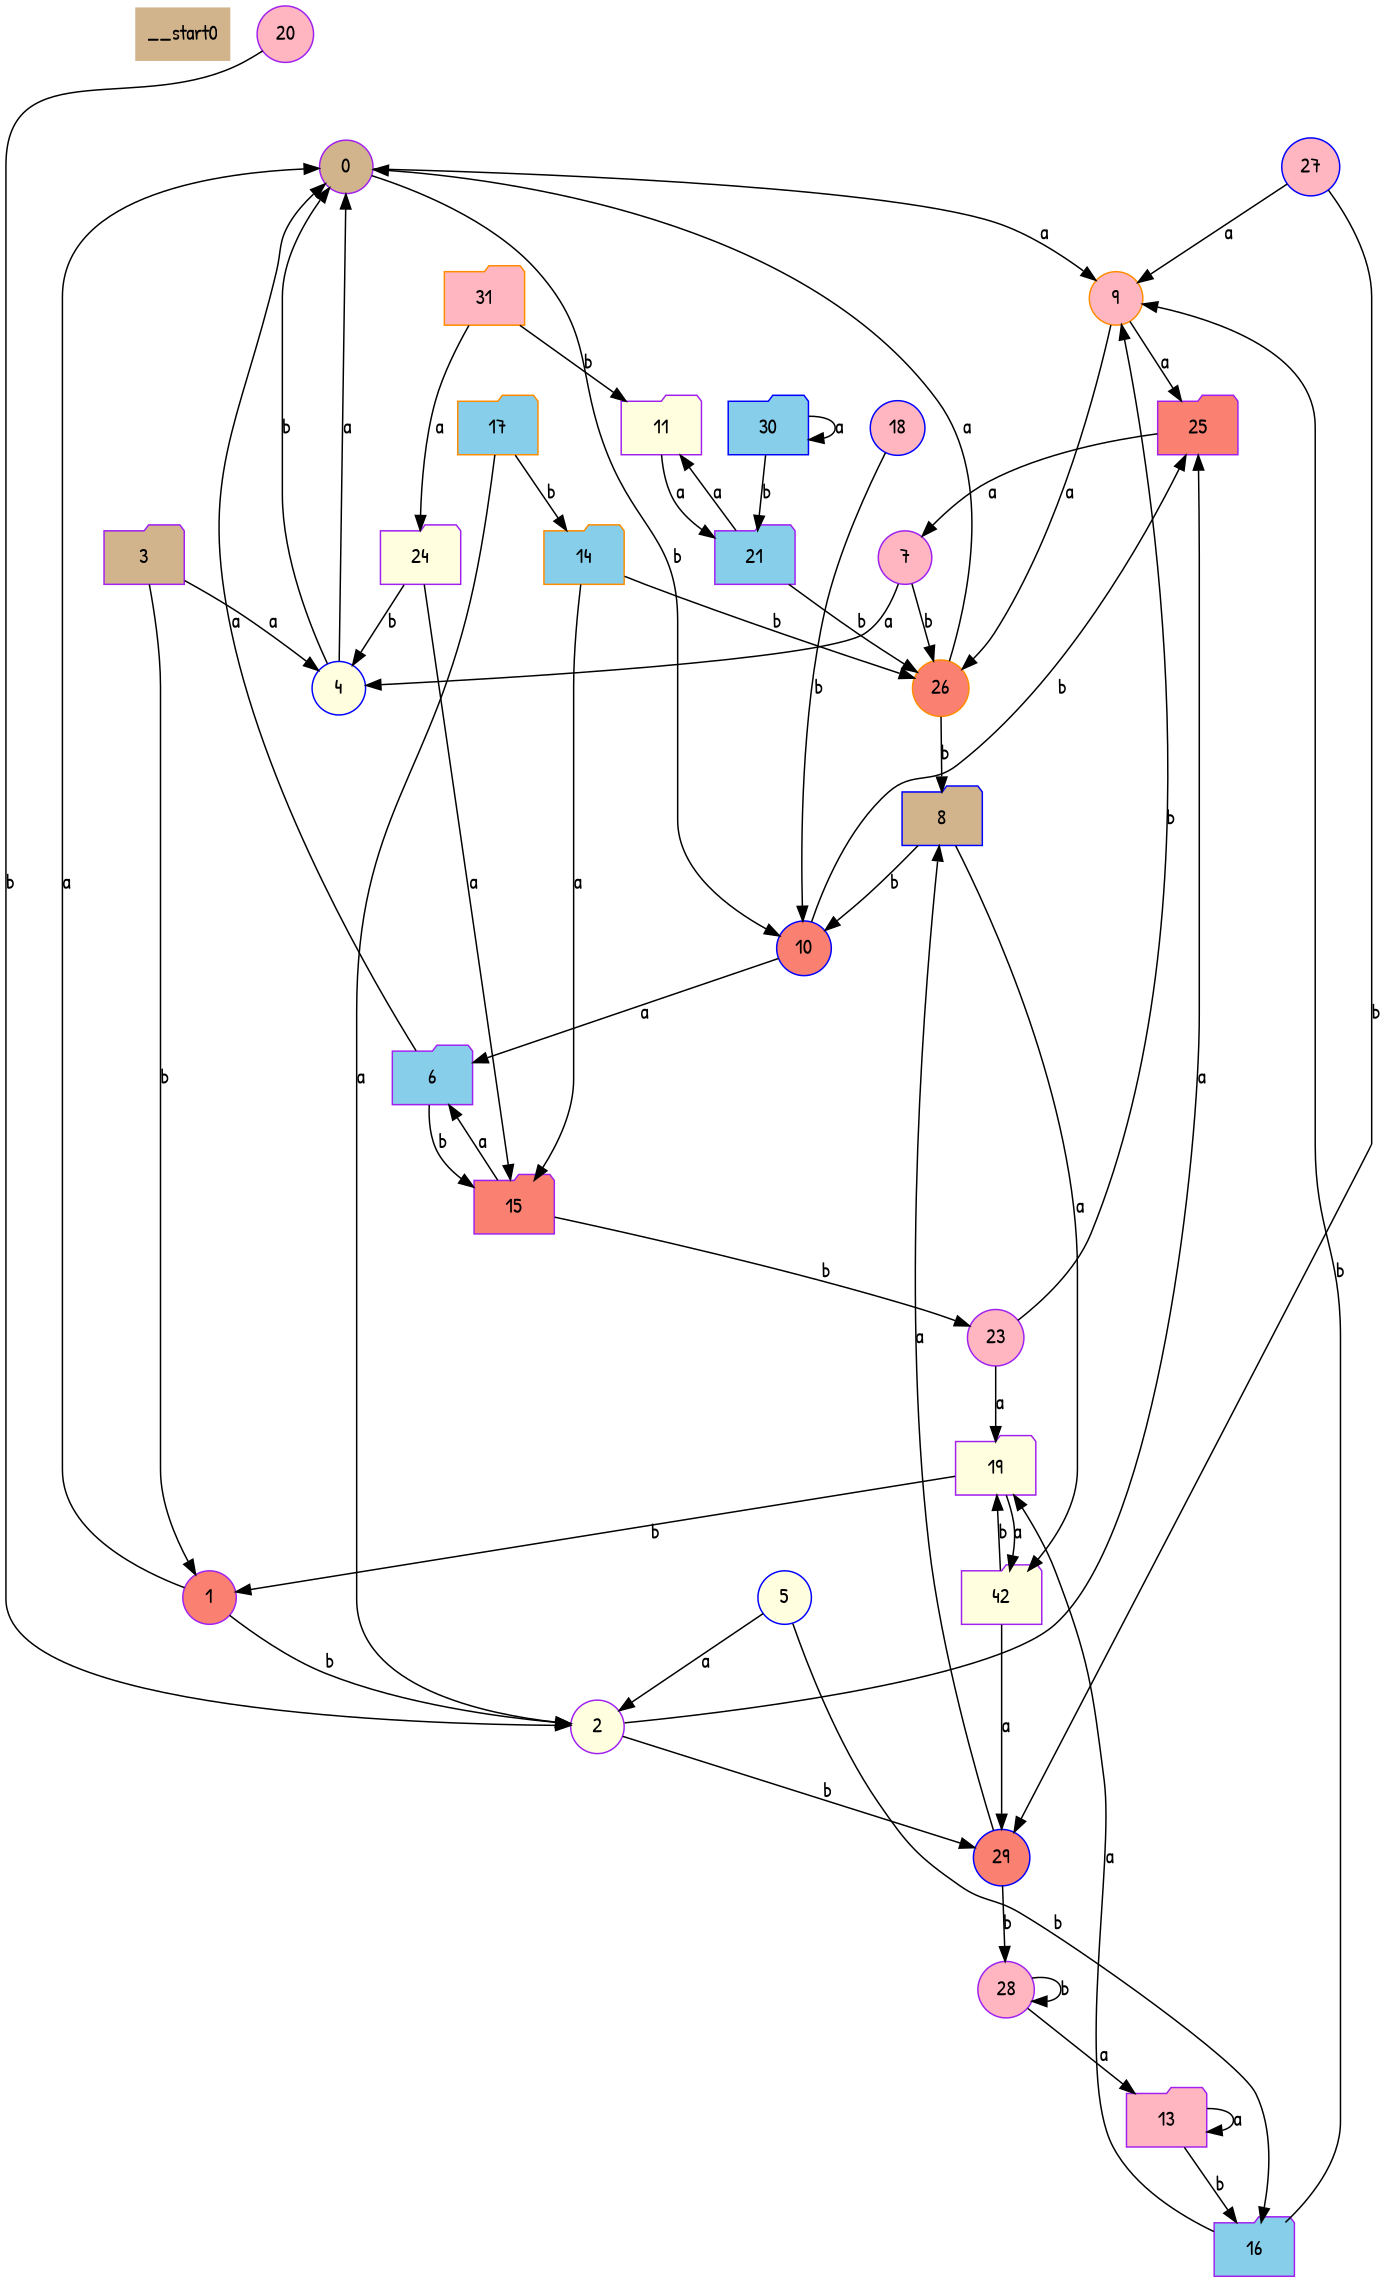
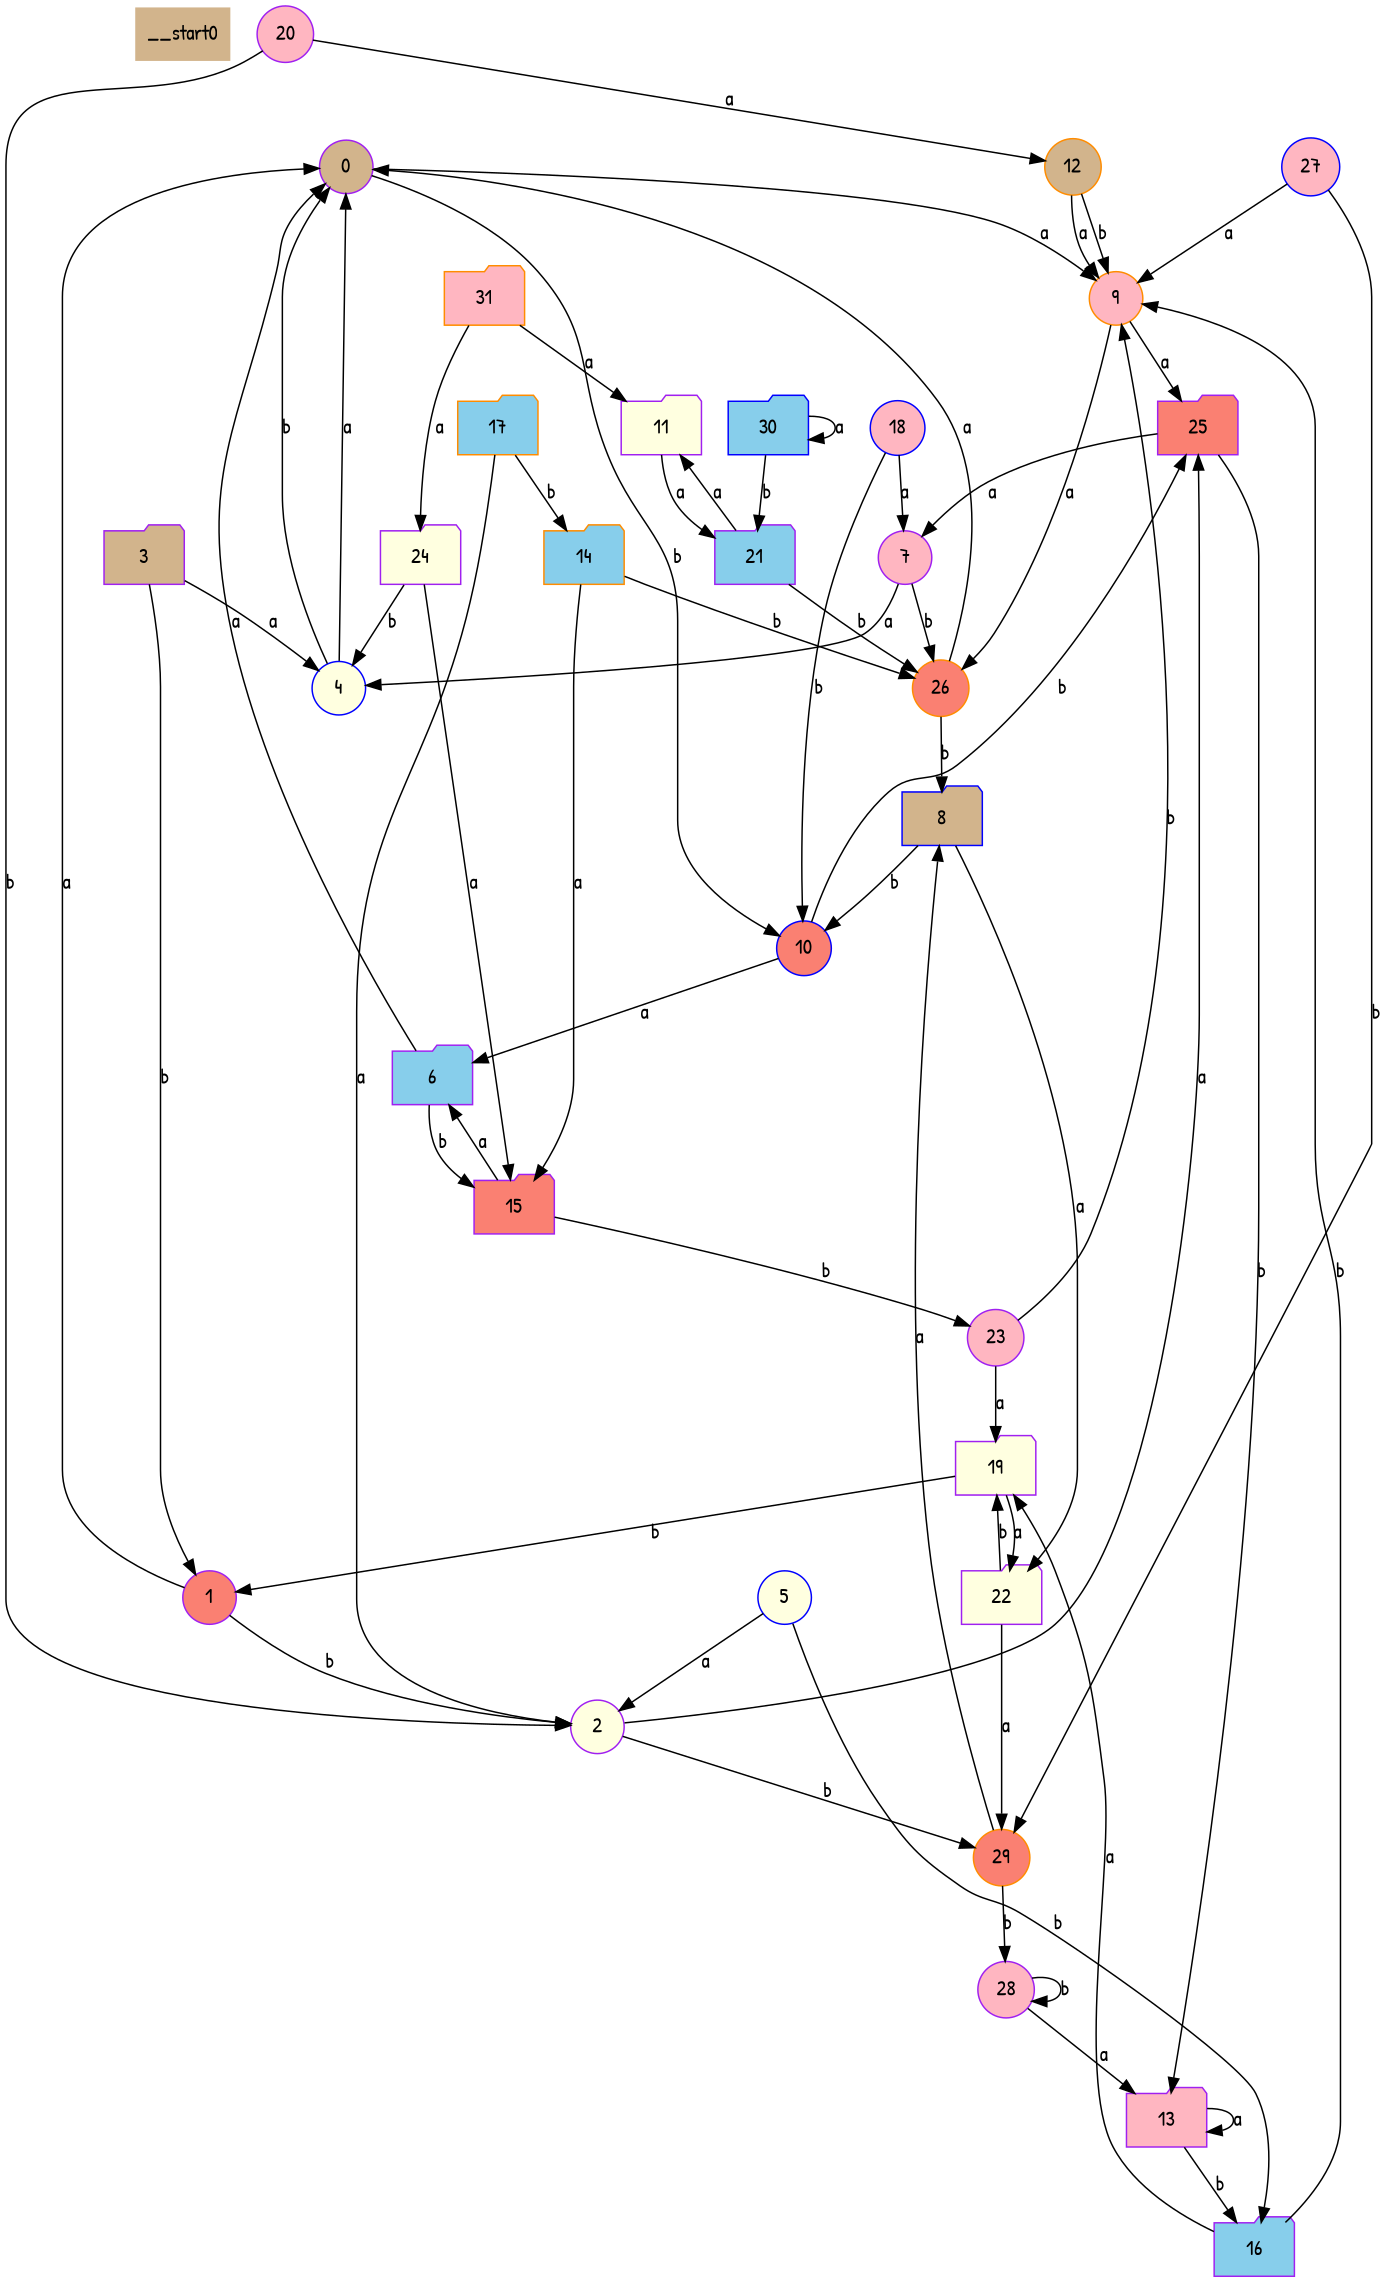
none -> (1073, 167)
(589, 363) -> (589, 363)
none -> (901, 485)
none -> (1258, 1264)
(1002, 1598) -> (1002, 1598)
(1002, 1858) -> (1002, 1858)
